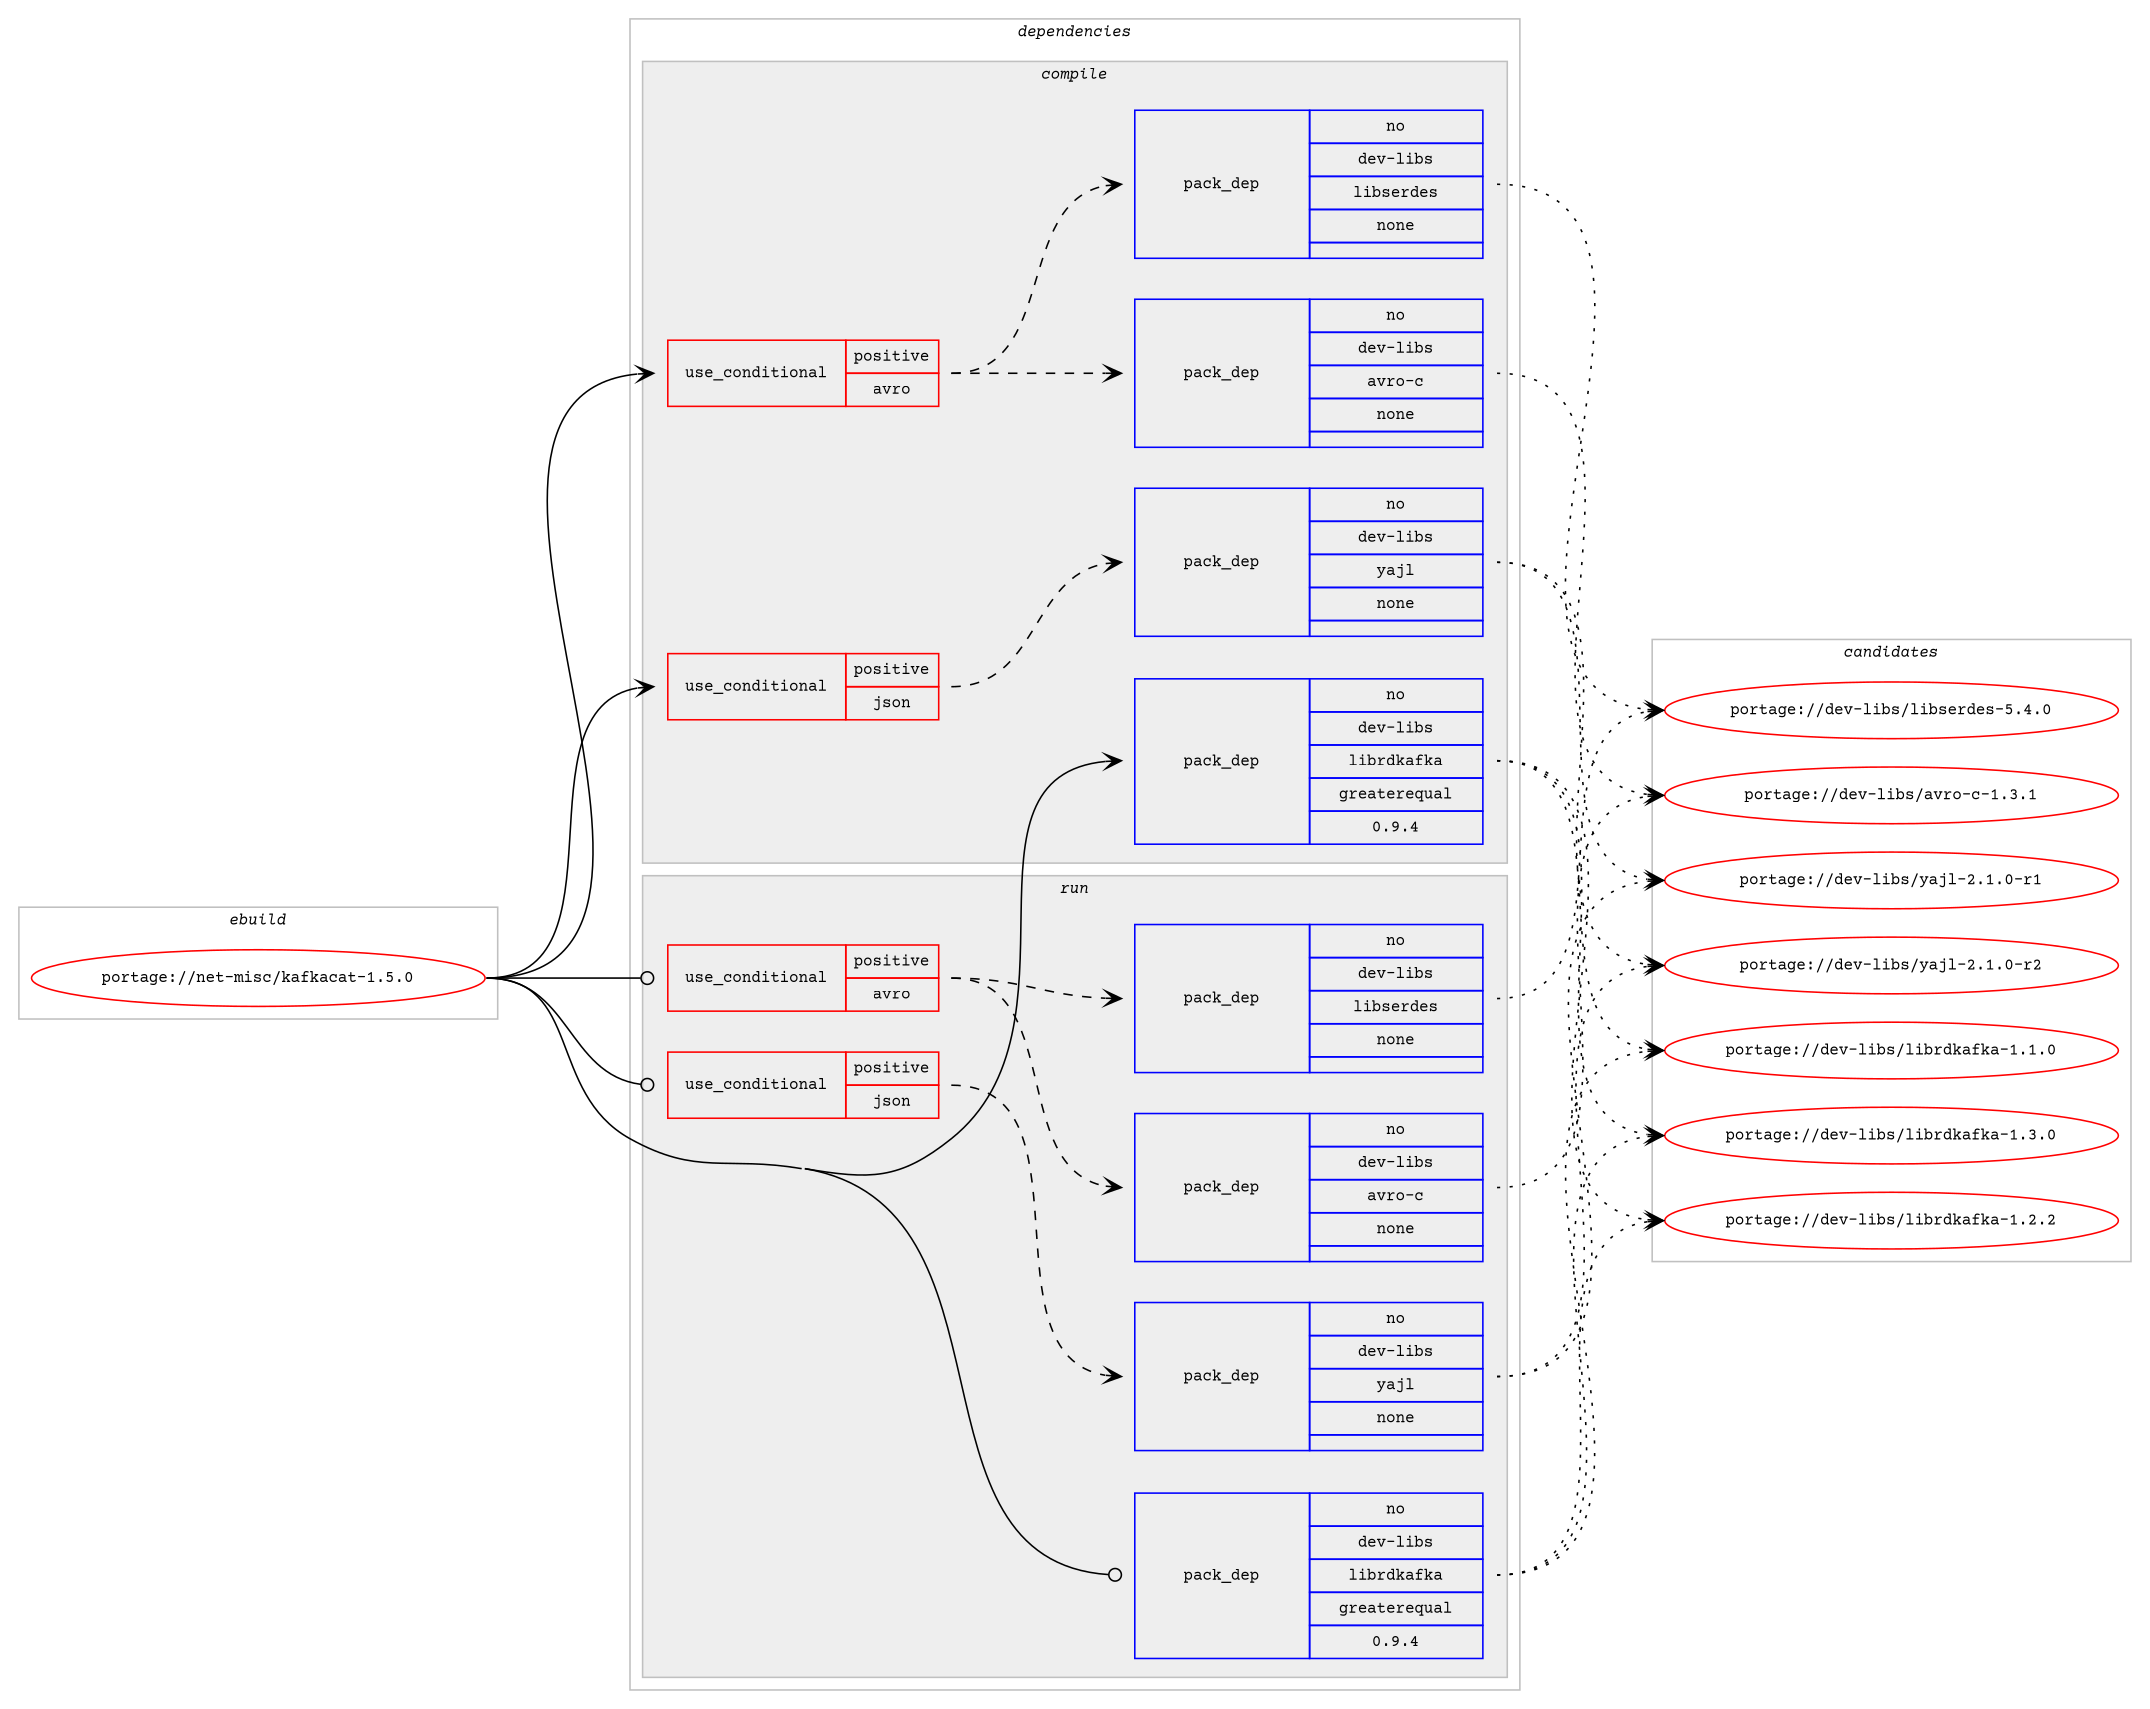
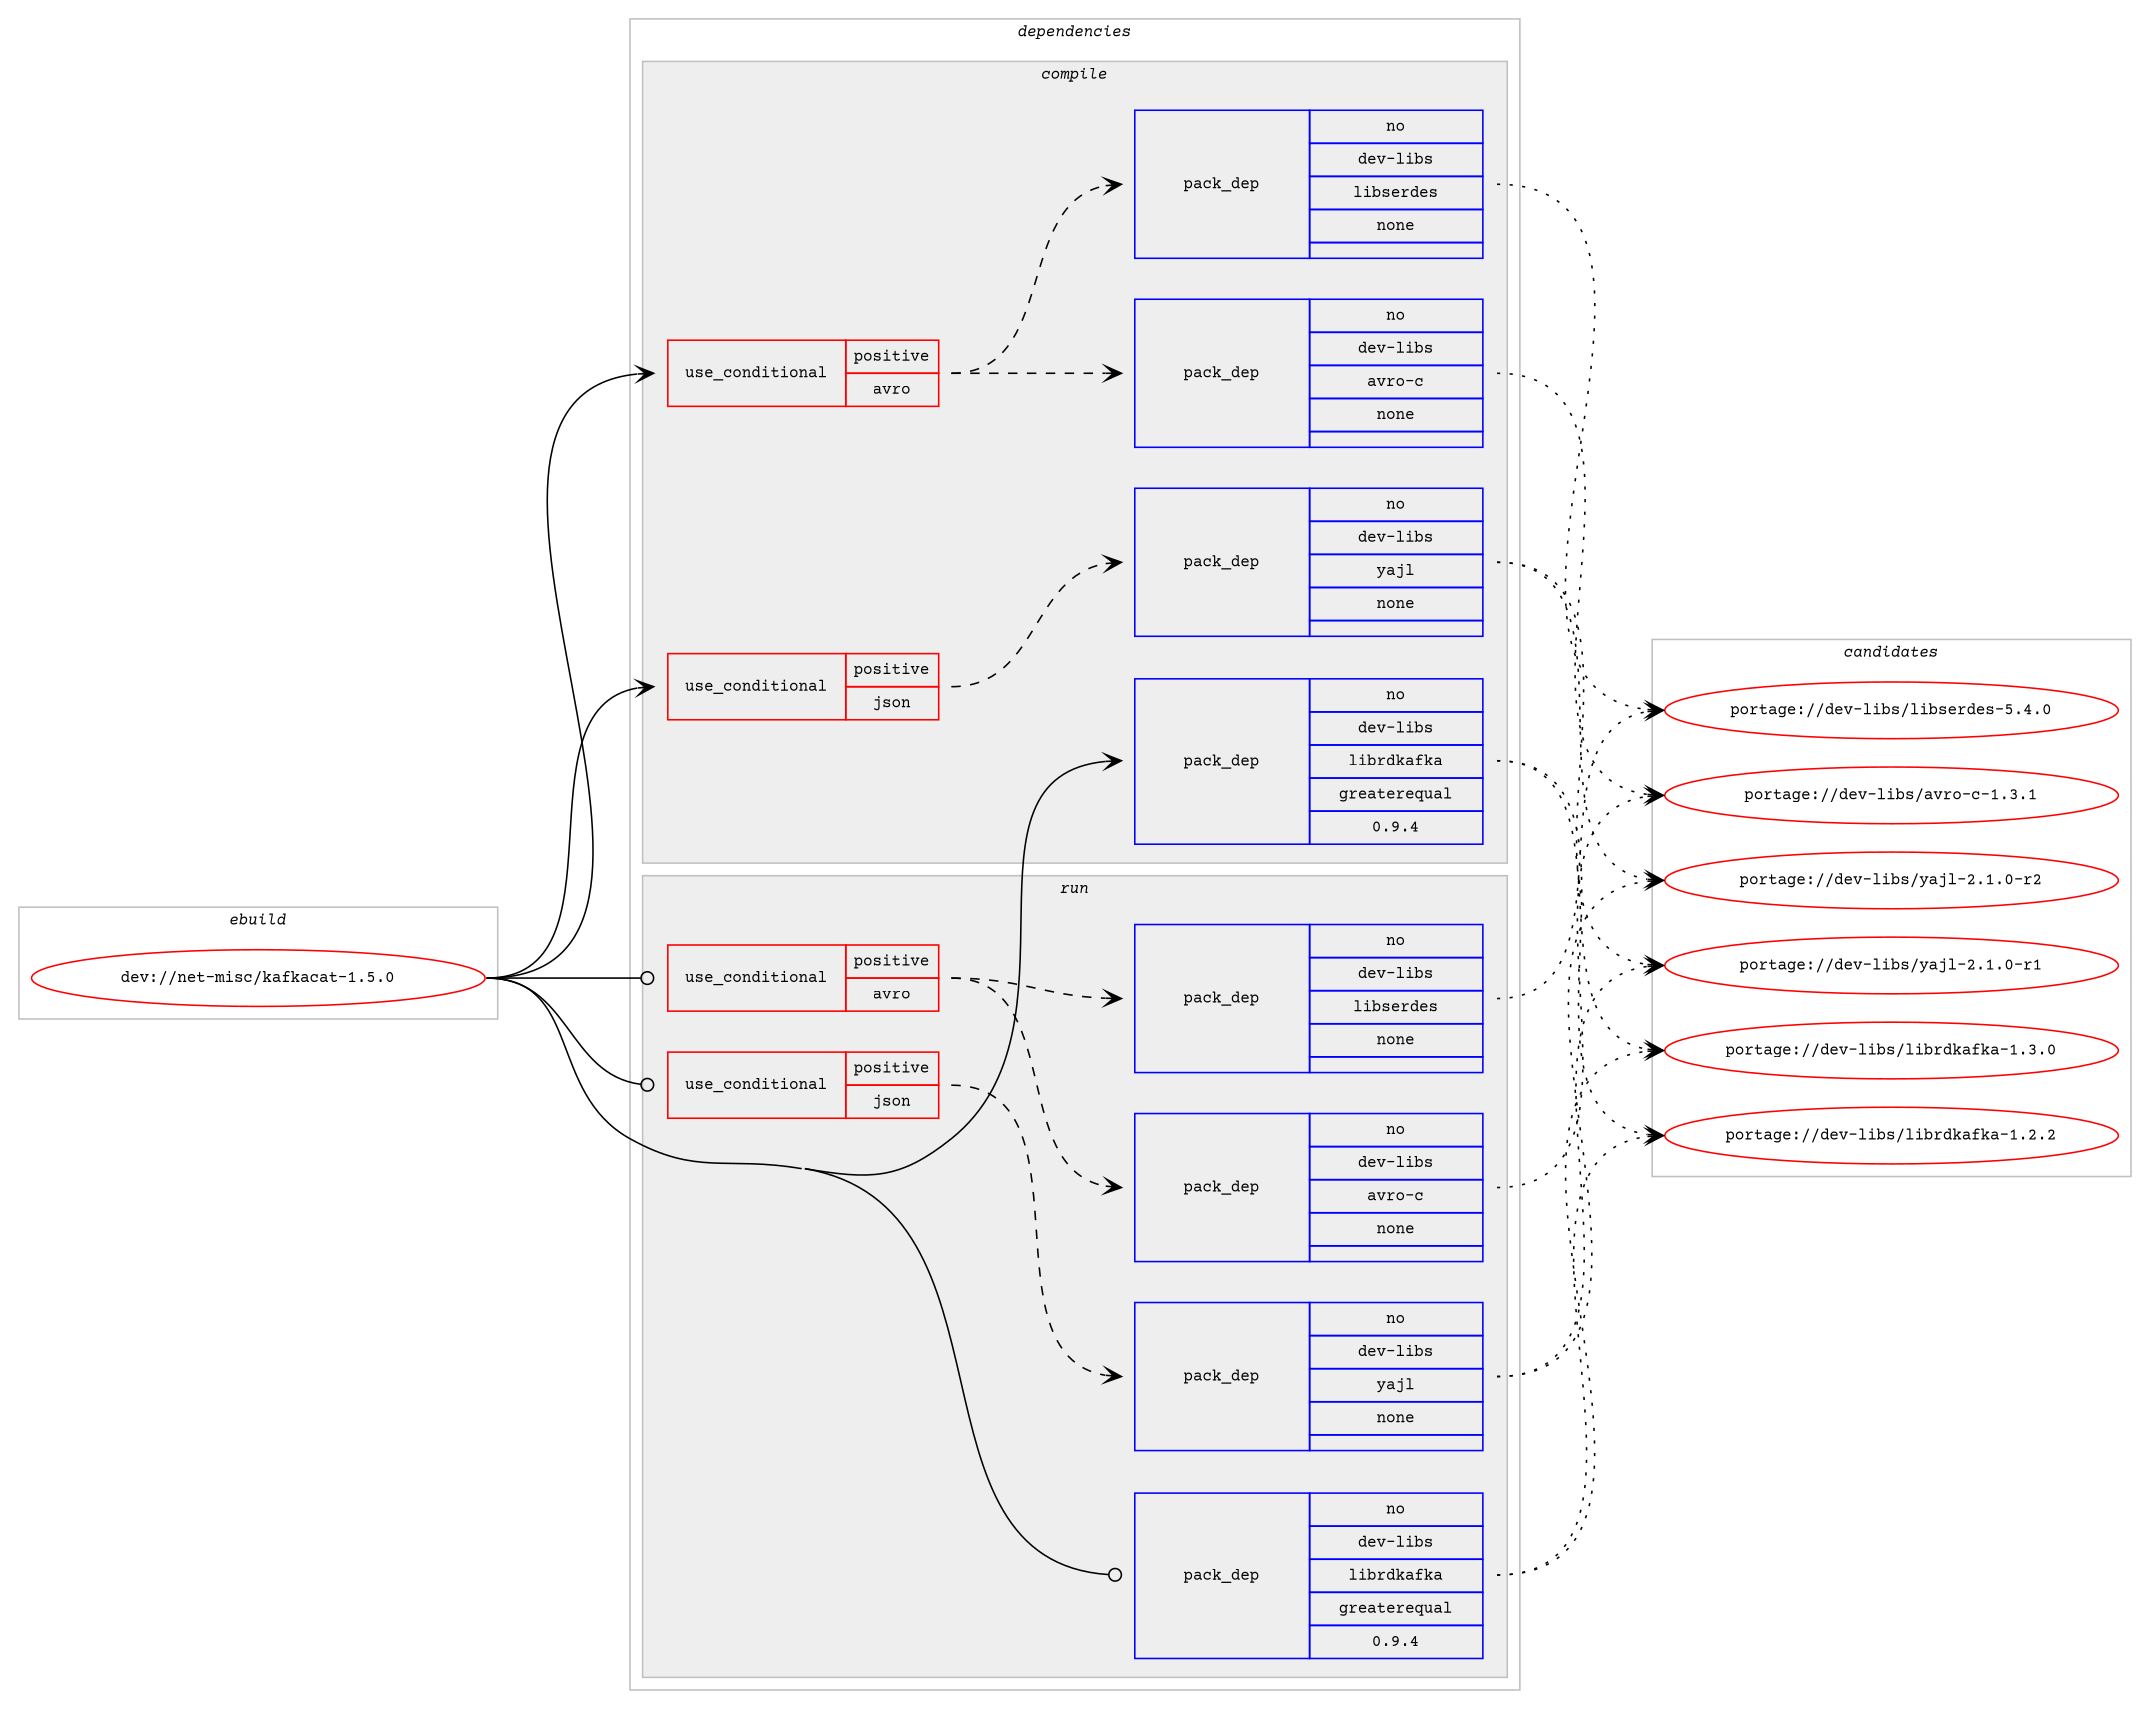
(258, 978) -> (258, 978)
(1892, 1051) -> none
